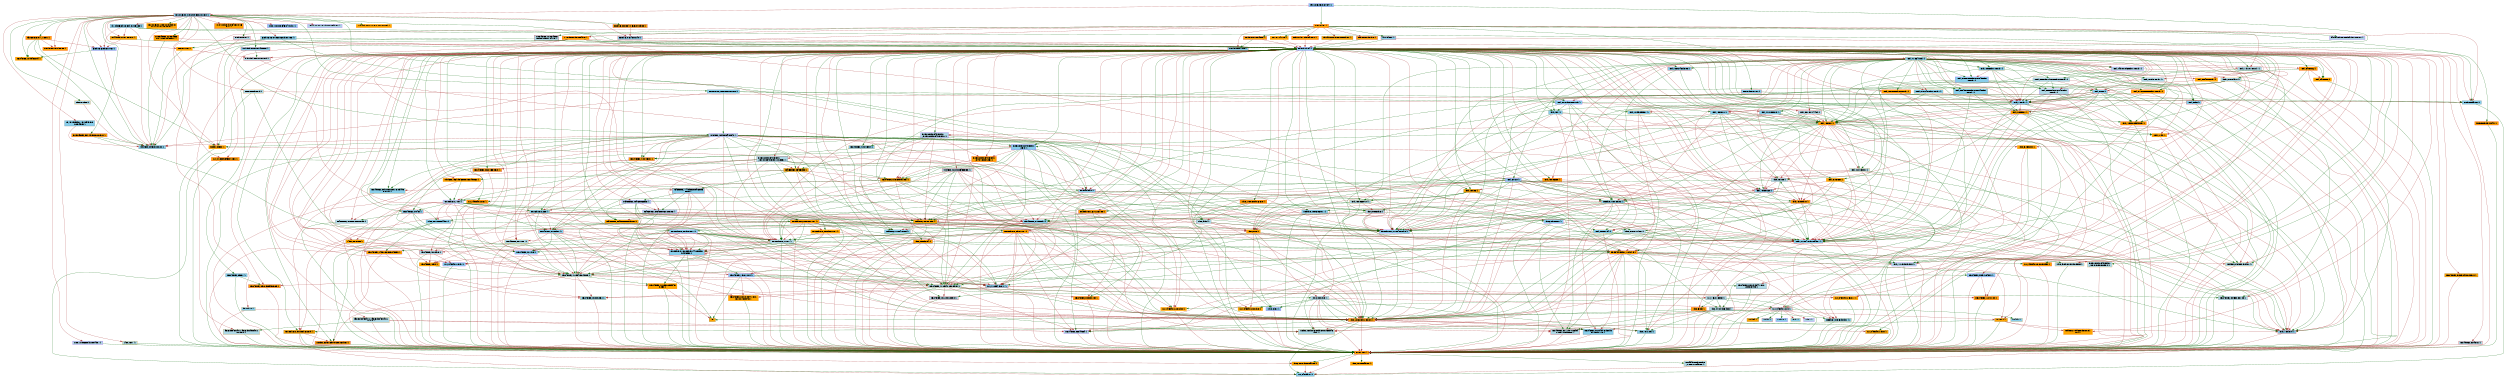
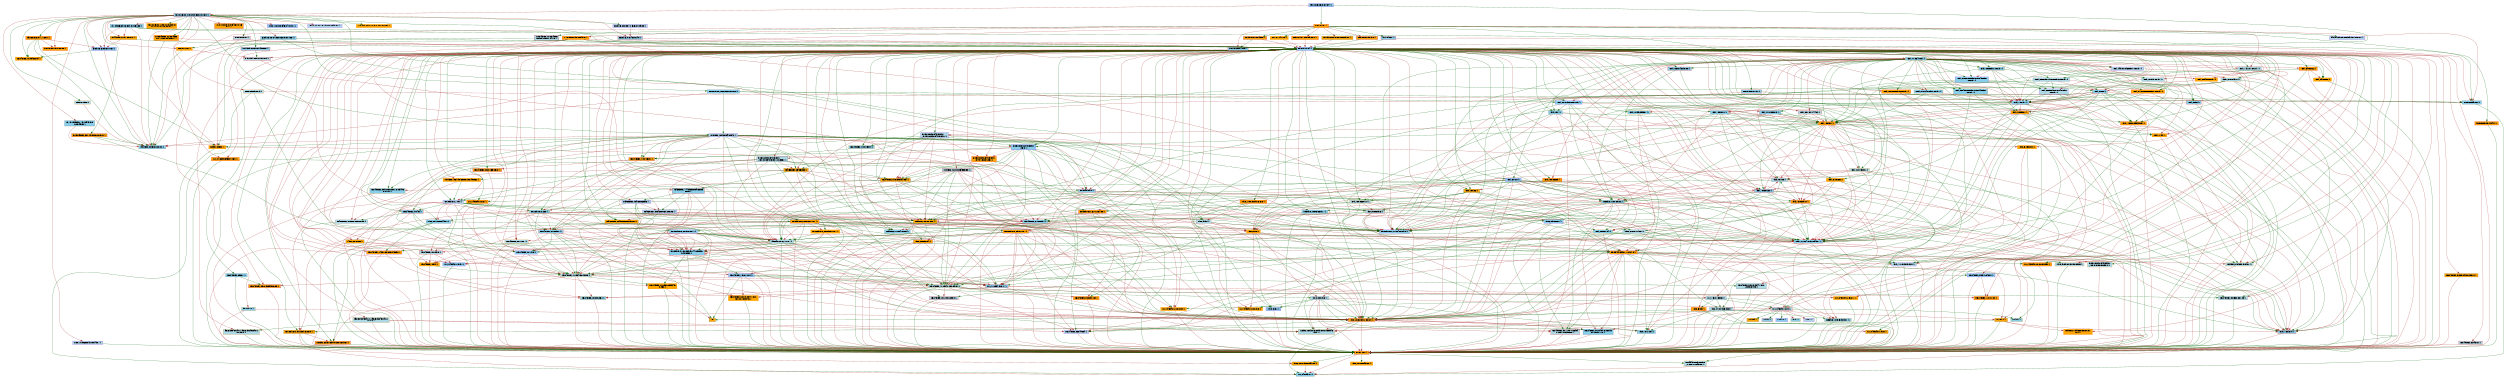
(630, 26) -> (630, 26)
(1657, 57) -> (2363, 63)
(1771, 185) -> (1772, 186)
none -> (1225, 196)
(782, 241) -> (782, 241)
(1644, 318) -> (1890, 339)
(130, 343) -> none
